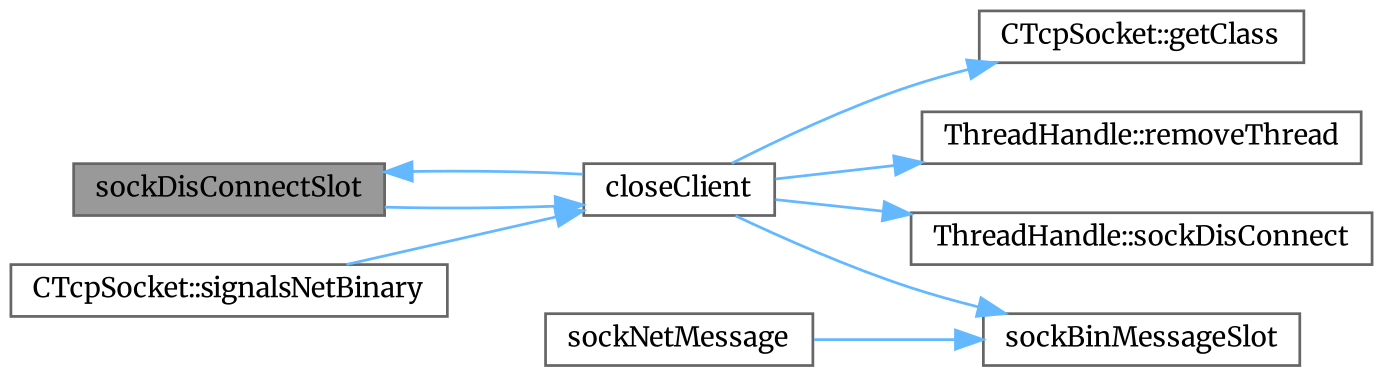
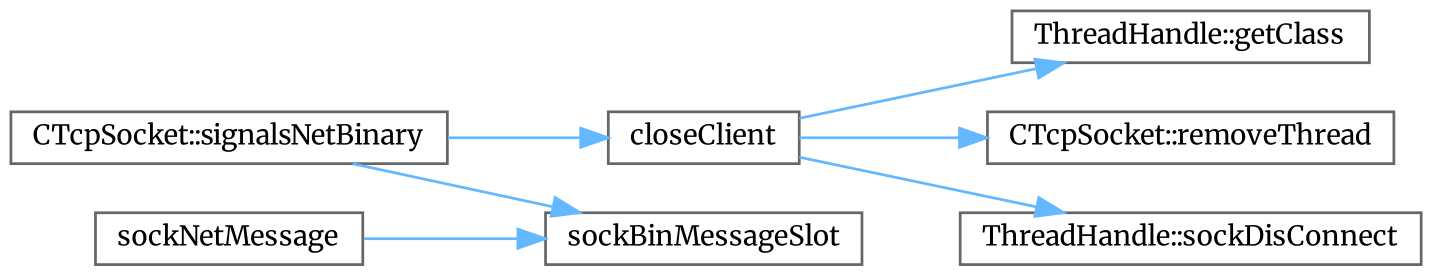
(1142, 37) -> (1191, 37)
(1142, 138) -> (1191, 138)
(229, 190) -> none
(855, 268) -> (453, 185)
